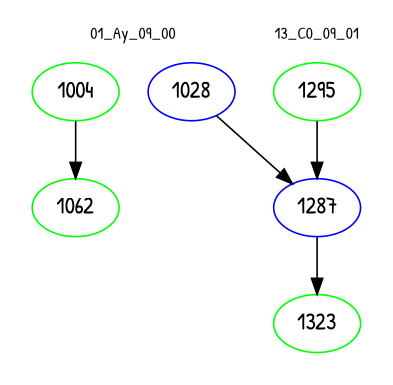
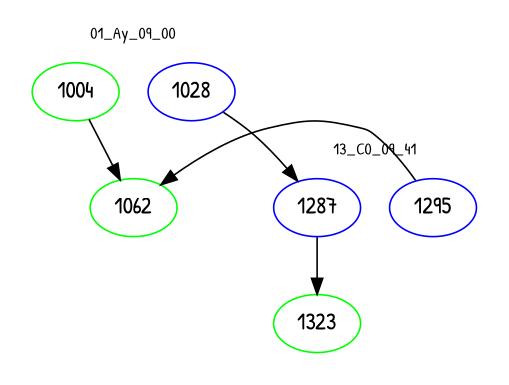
(317, 35) -> (375, 151)
(317, 92) -> (433, 208)
(317, 142) -> (300, 122)
